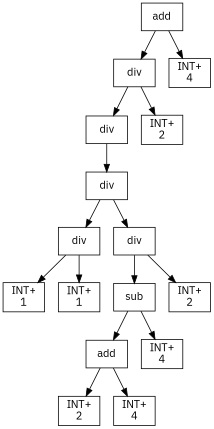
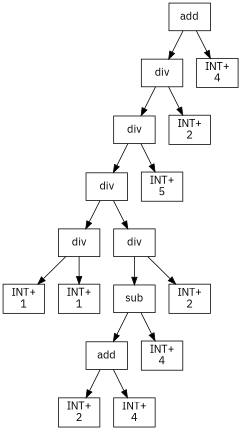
none -> (162, 187)
